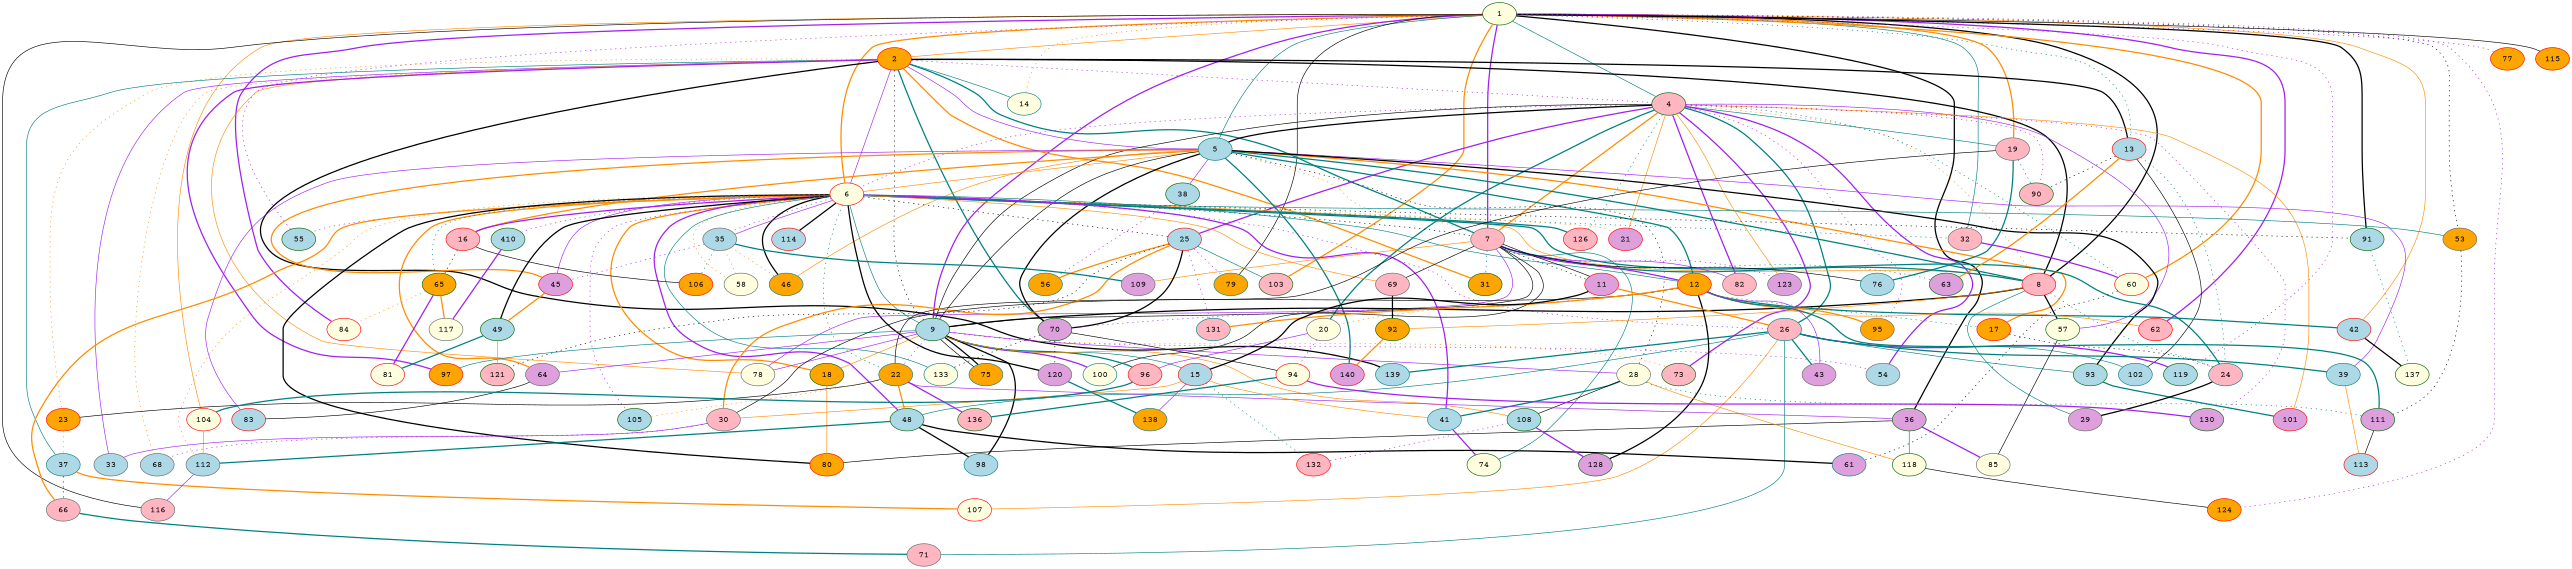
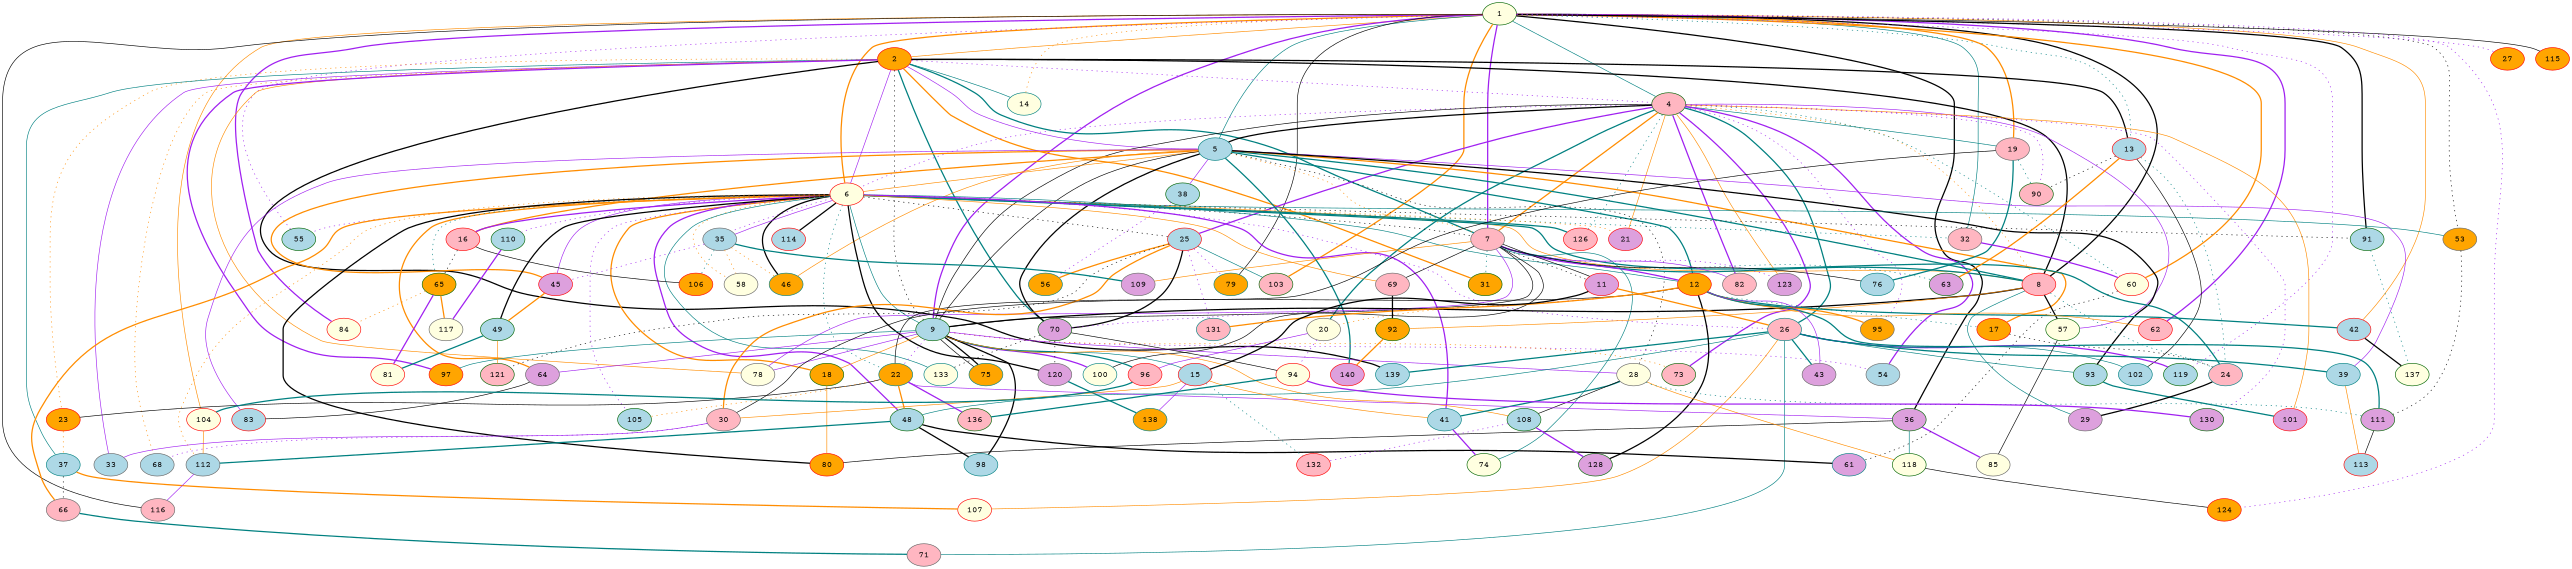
(2507, 59) -> (2507, 59)
(508, 239) -> (508, 239)
